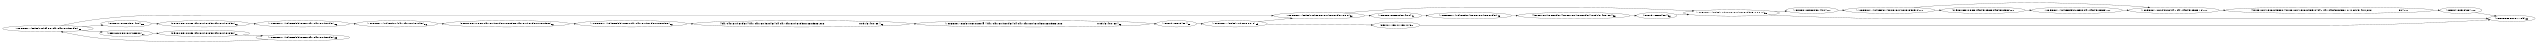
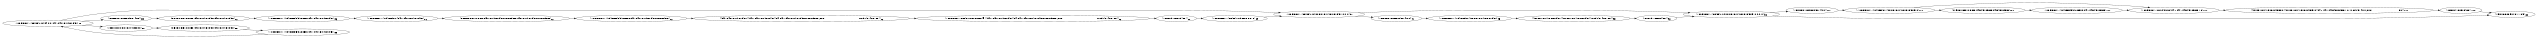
(1396, 25) -> none
